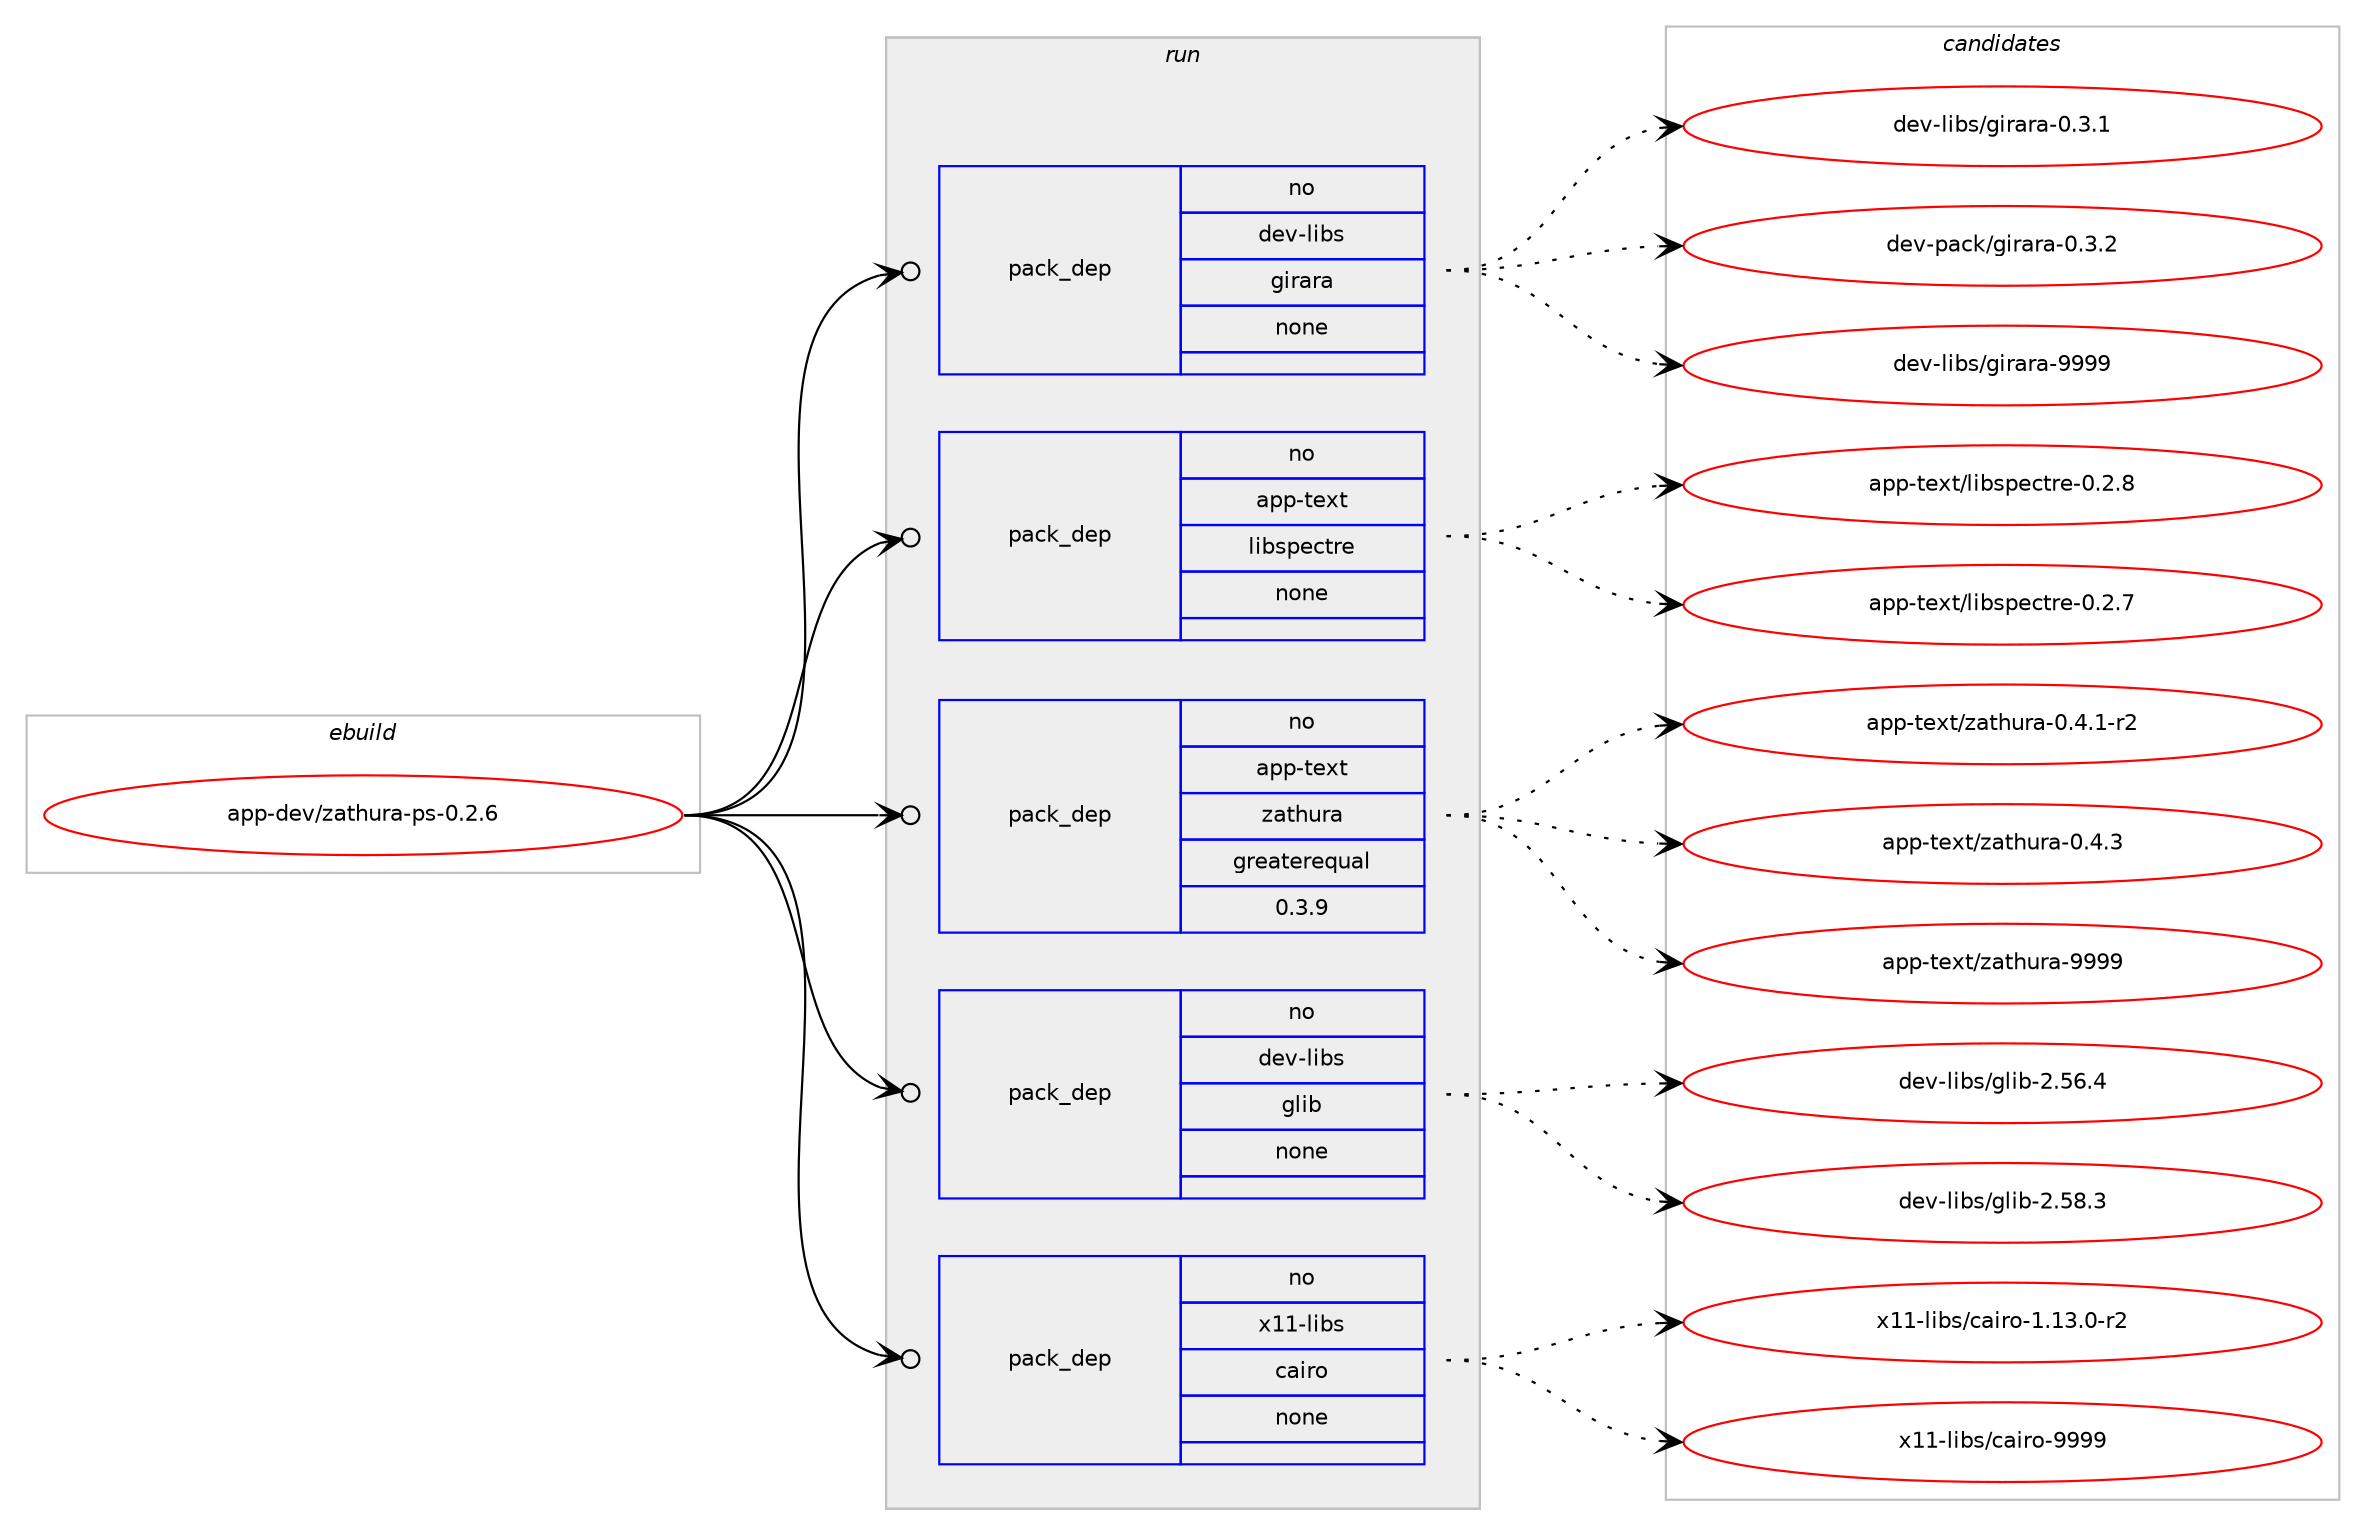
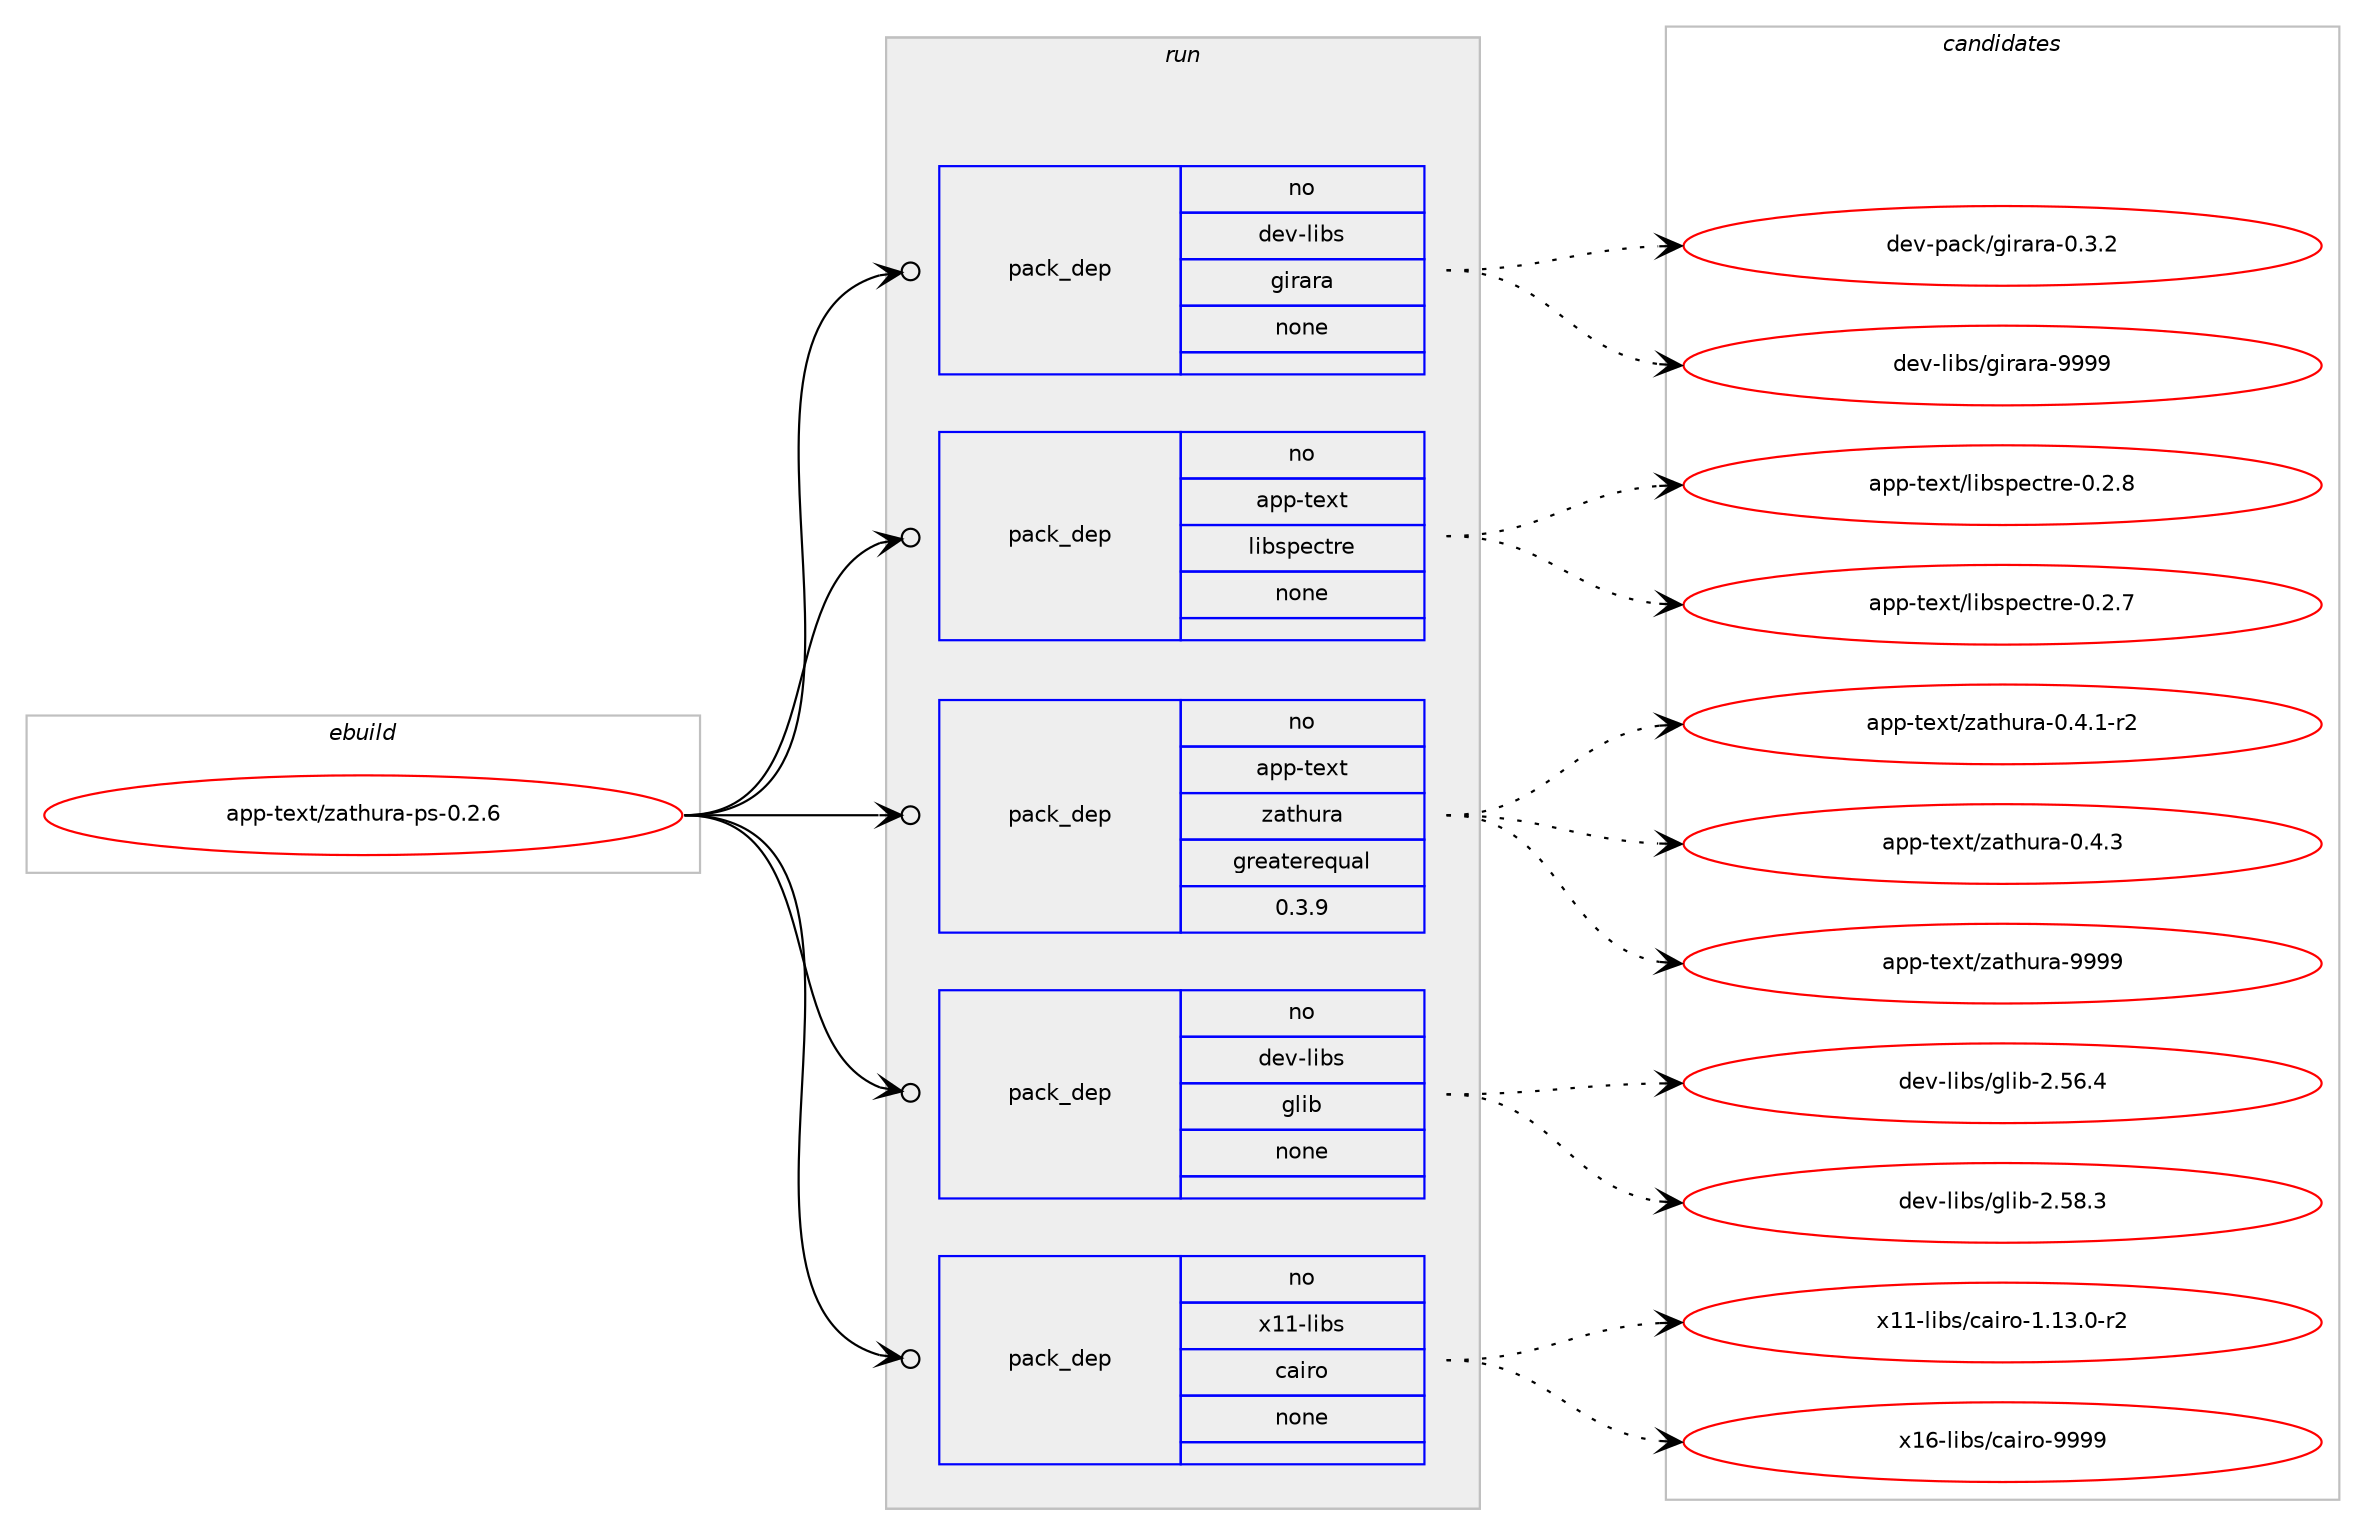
(2003, 126) -> none
(363, 815) -> (363, 815)
(2003, 1442) -> (2003, 1442)
